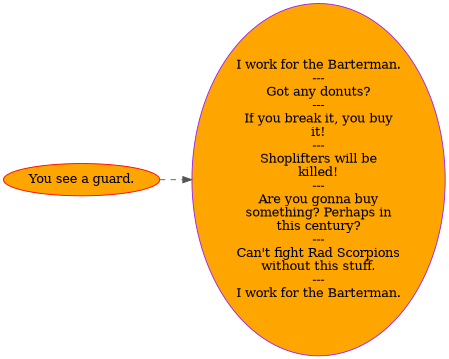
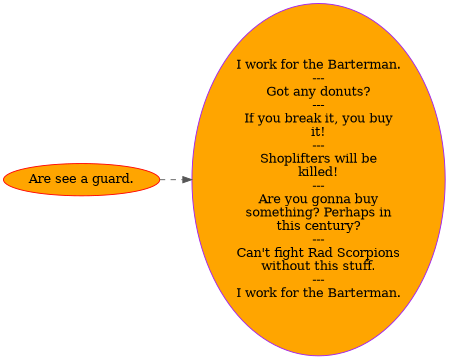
(82, 180) -> (82, 180)
